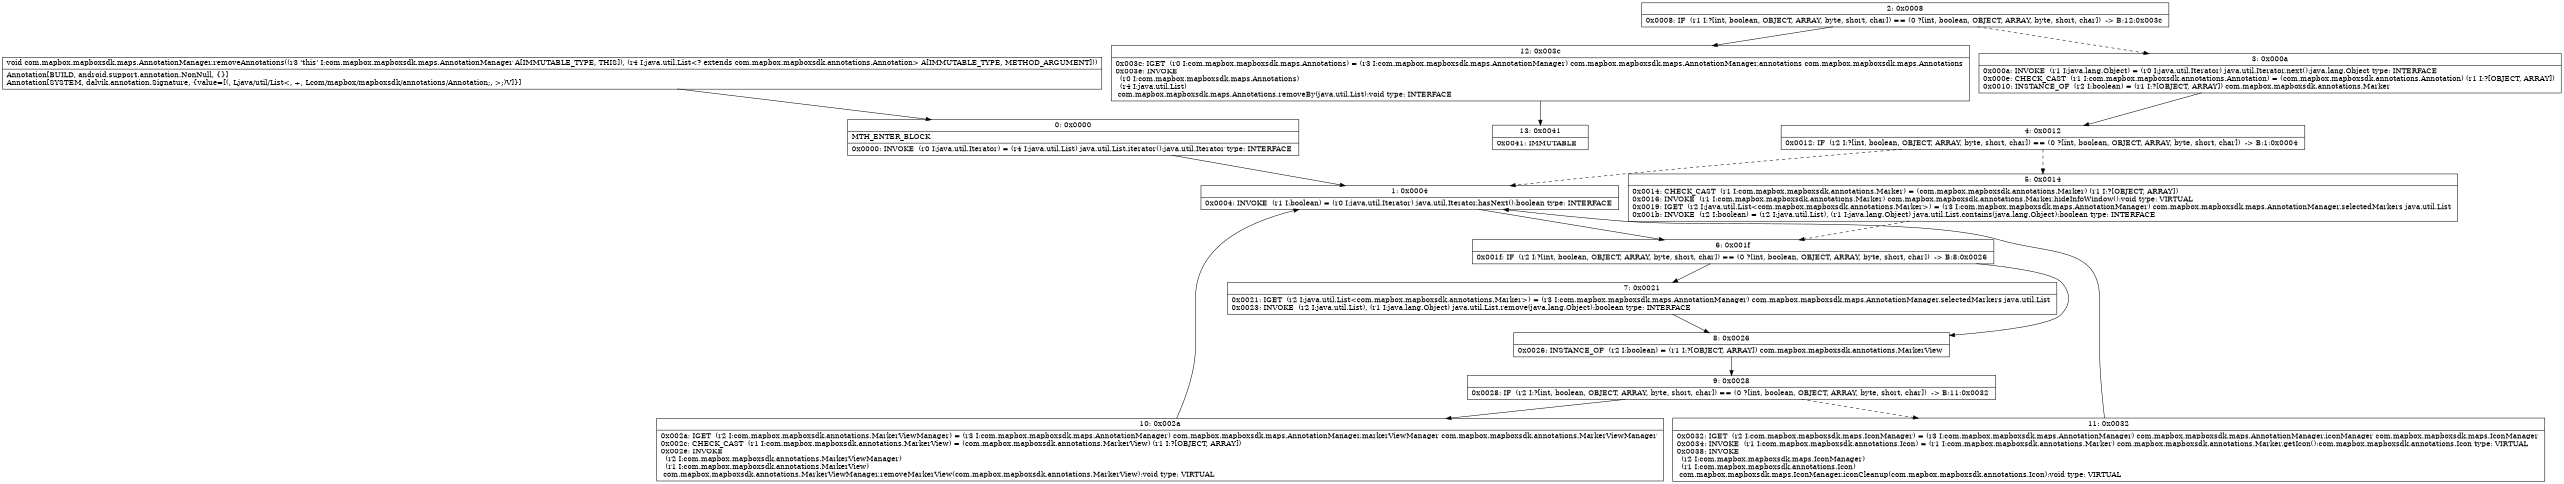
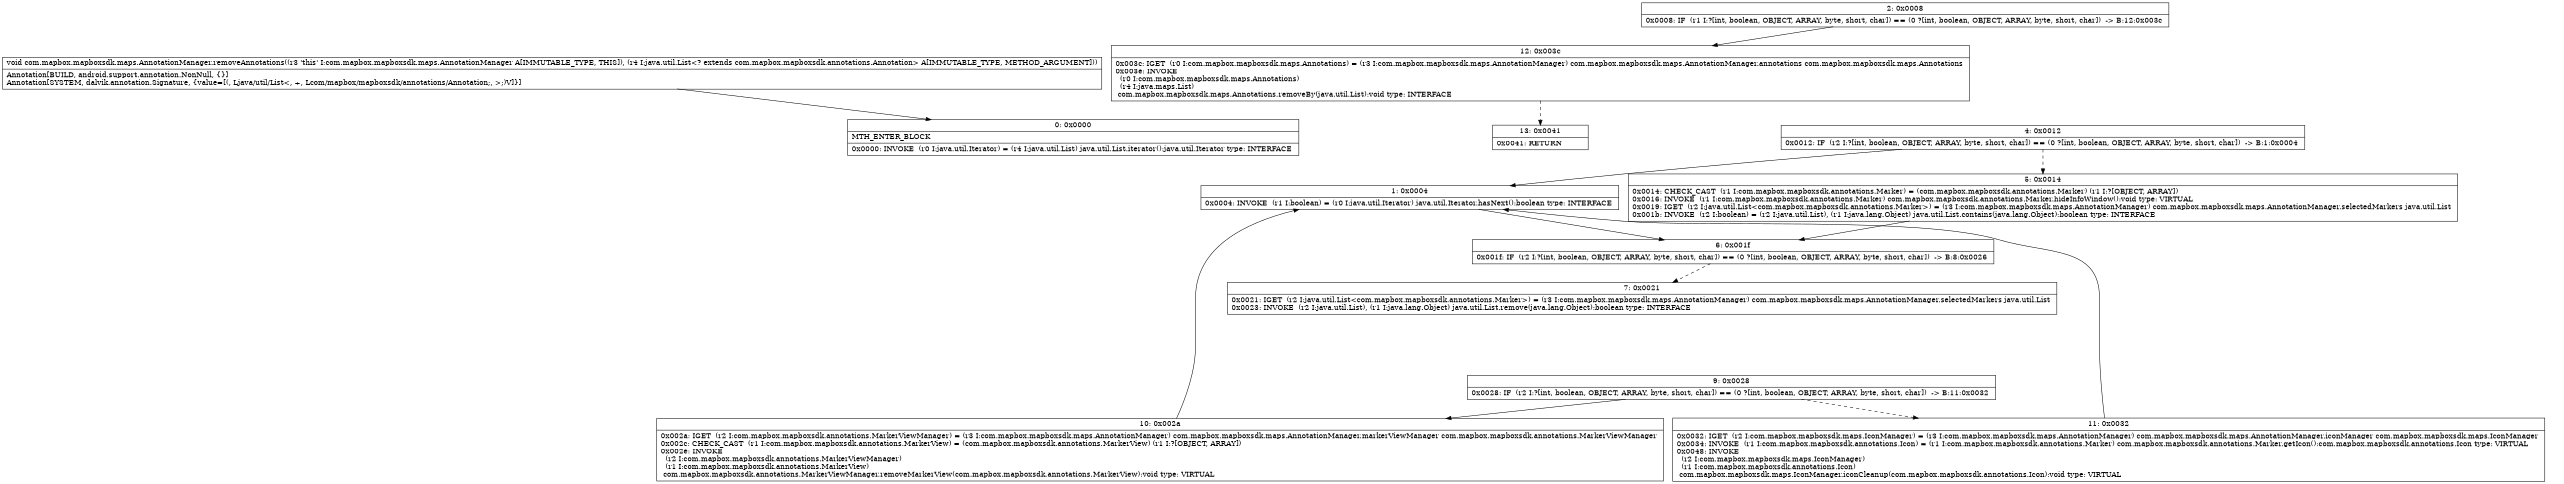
(2270, 73) -> none
(1151, 87) -> (1155, 87)
(1540, 110) -> (1540, 110)
(1540, 143) -> (1533, 143)
(1709, 166) -> (1709, 166)
(1256, 170) -> none
(1857, 230) -> (1857, 230)
(1694, 272) -> (1694, 272)
(1732, 345) -> none
(1710, 452) -> (1710, 452)
